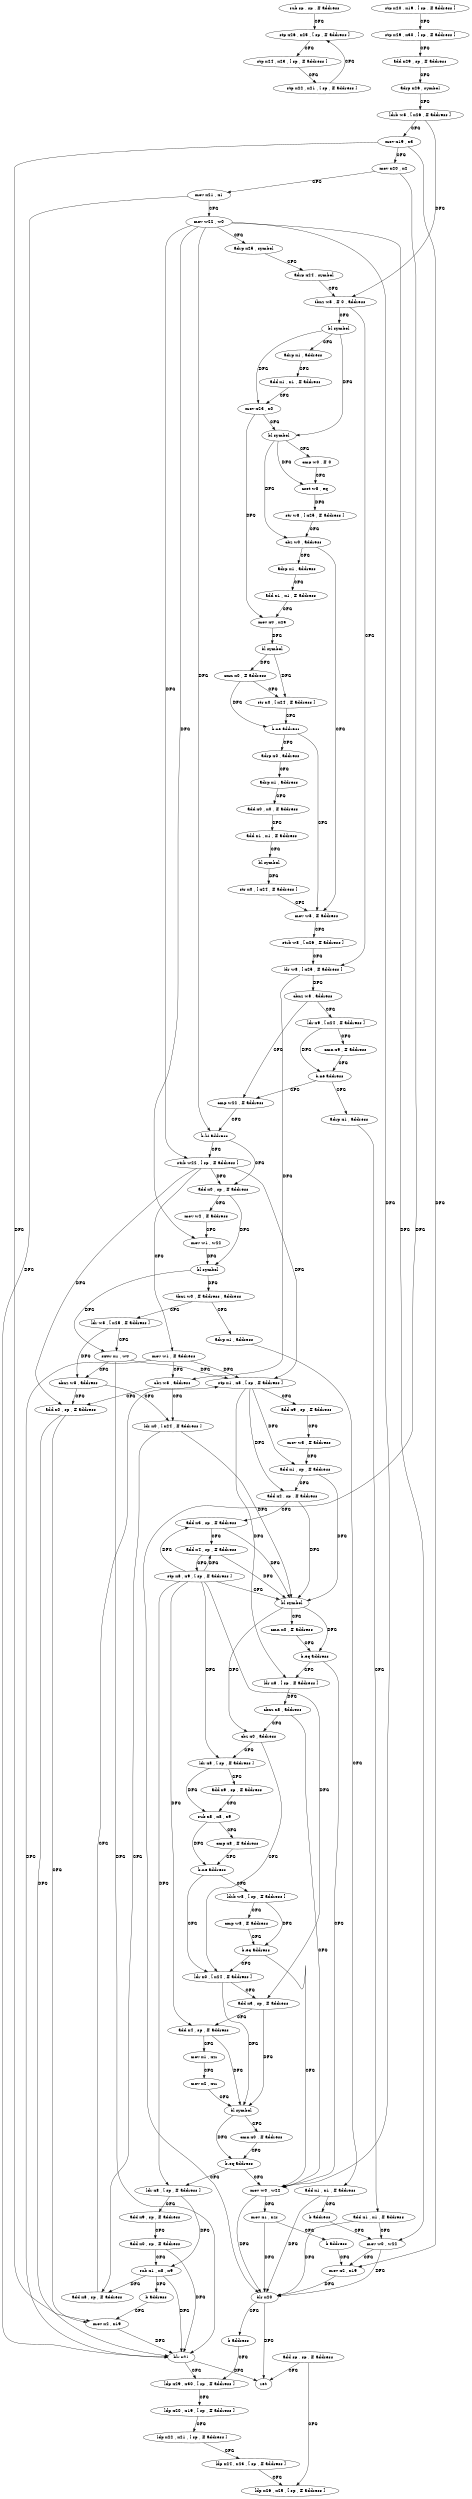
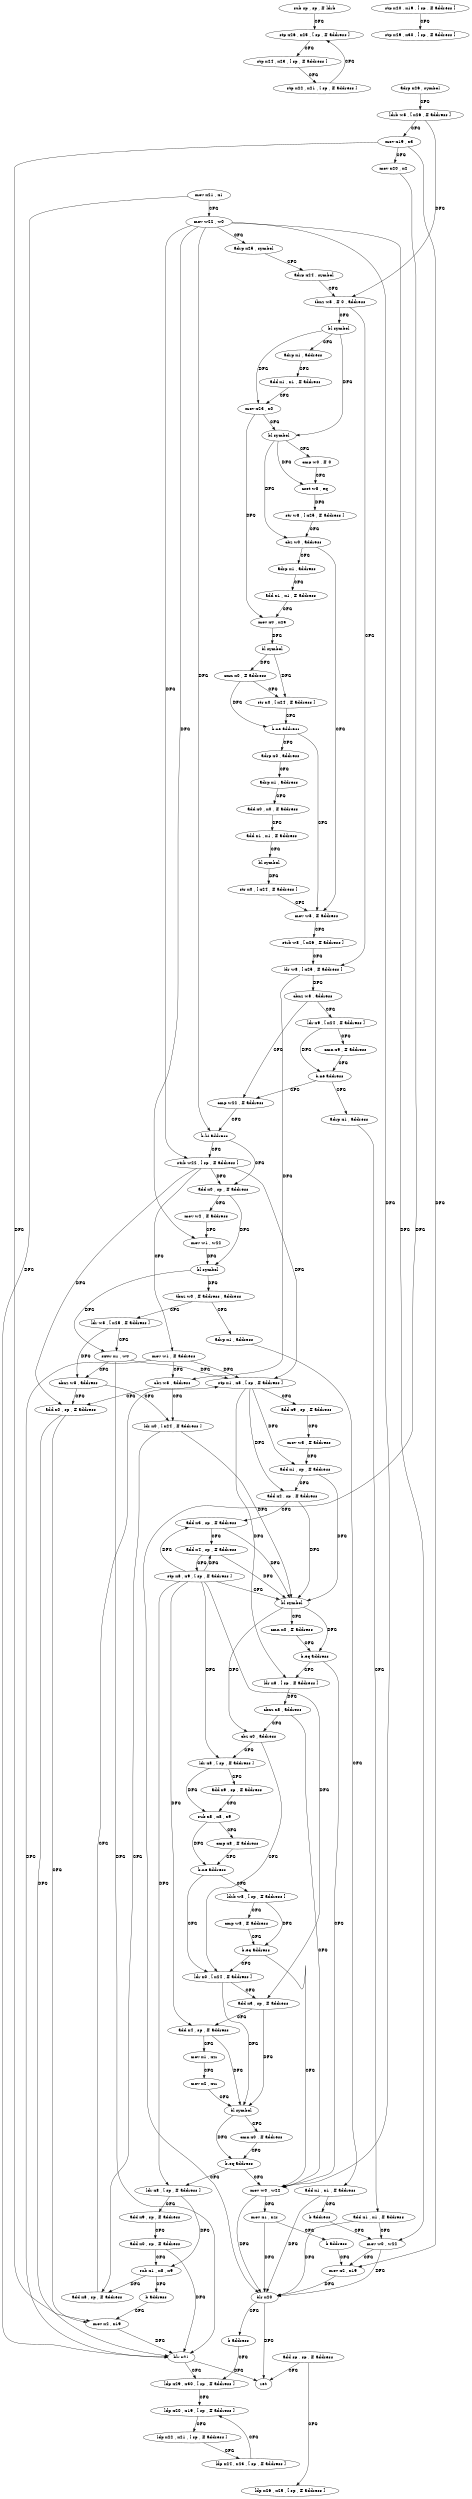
(315, 8) -> (315, 8)
(420, 62) -> none
(303, 182) -> none
(180, 2310) -> none
(269, 2477) -> (244, 2432)
